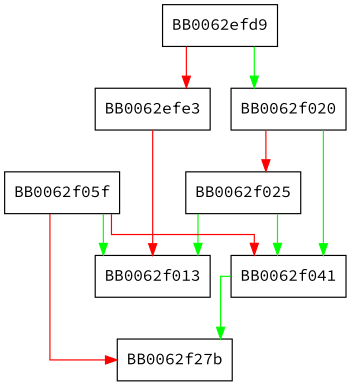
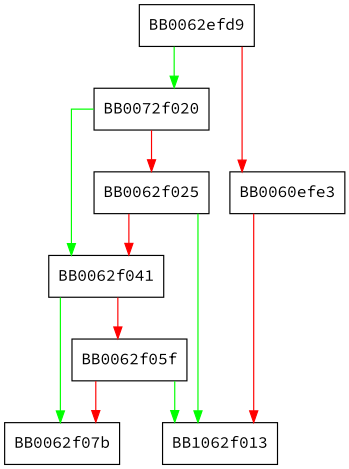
(153, 109) -> (287, 193)
(289, 109) -> (152, 109)
(278, 229) -> (129, 229)
(177, 235) -> (118, 312)
(153, 276) -> (220, 444)
(175, 360) -> (62, 444)
